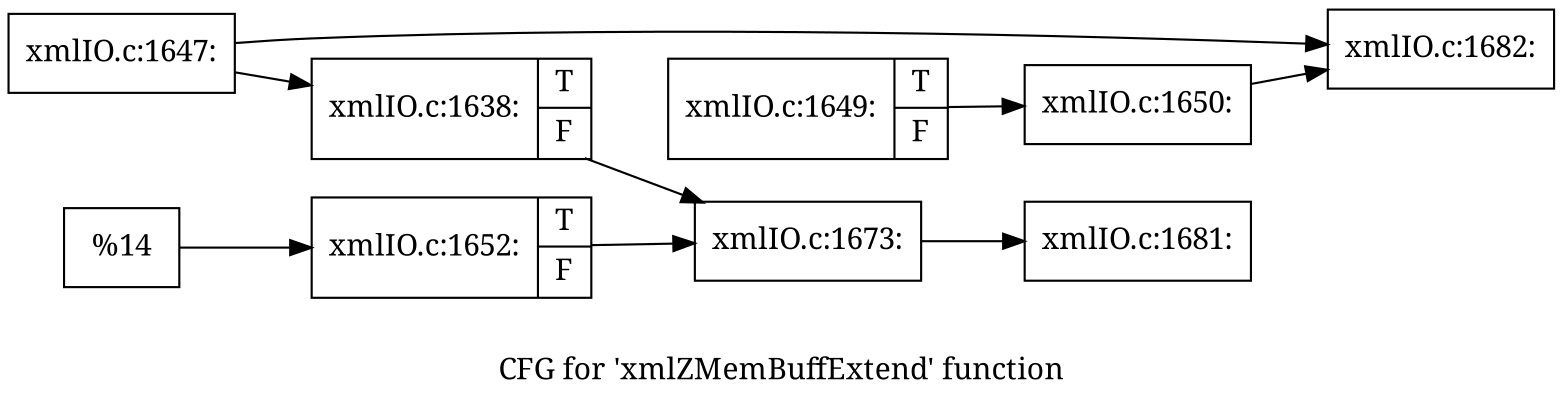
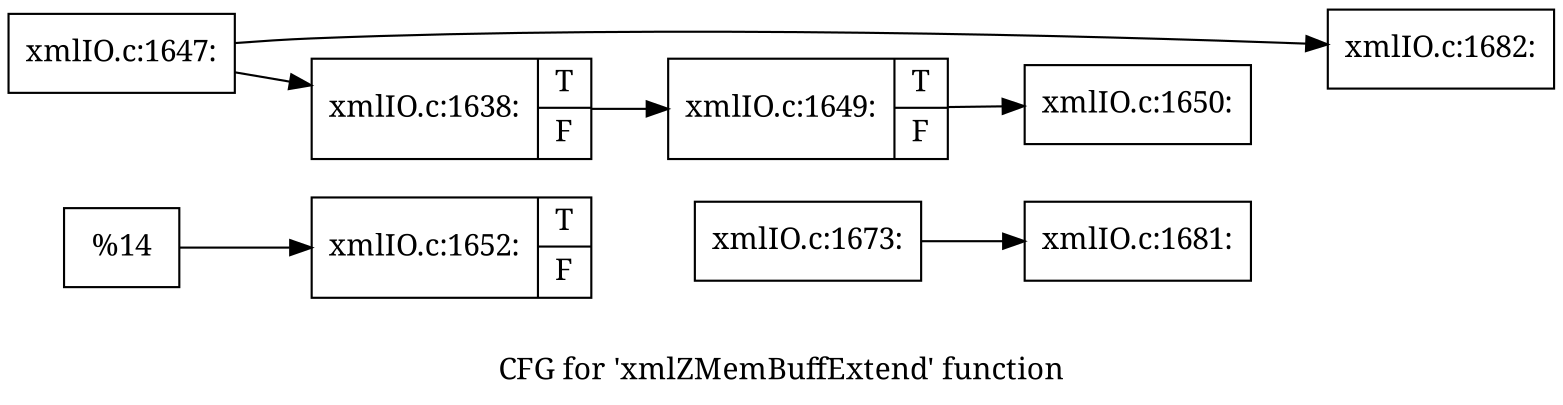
(1279, 79) -> none
(634, 177) -> (619, 109)
(632, 244) -> none
